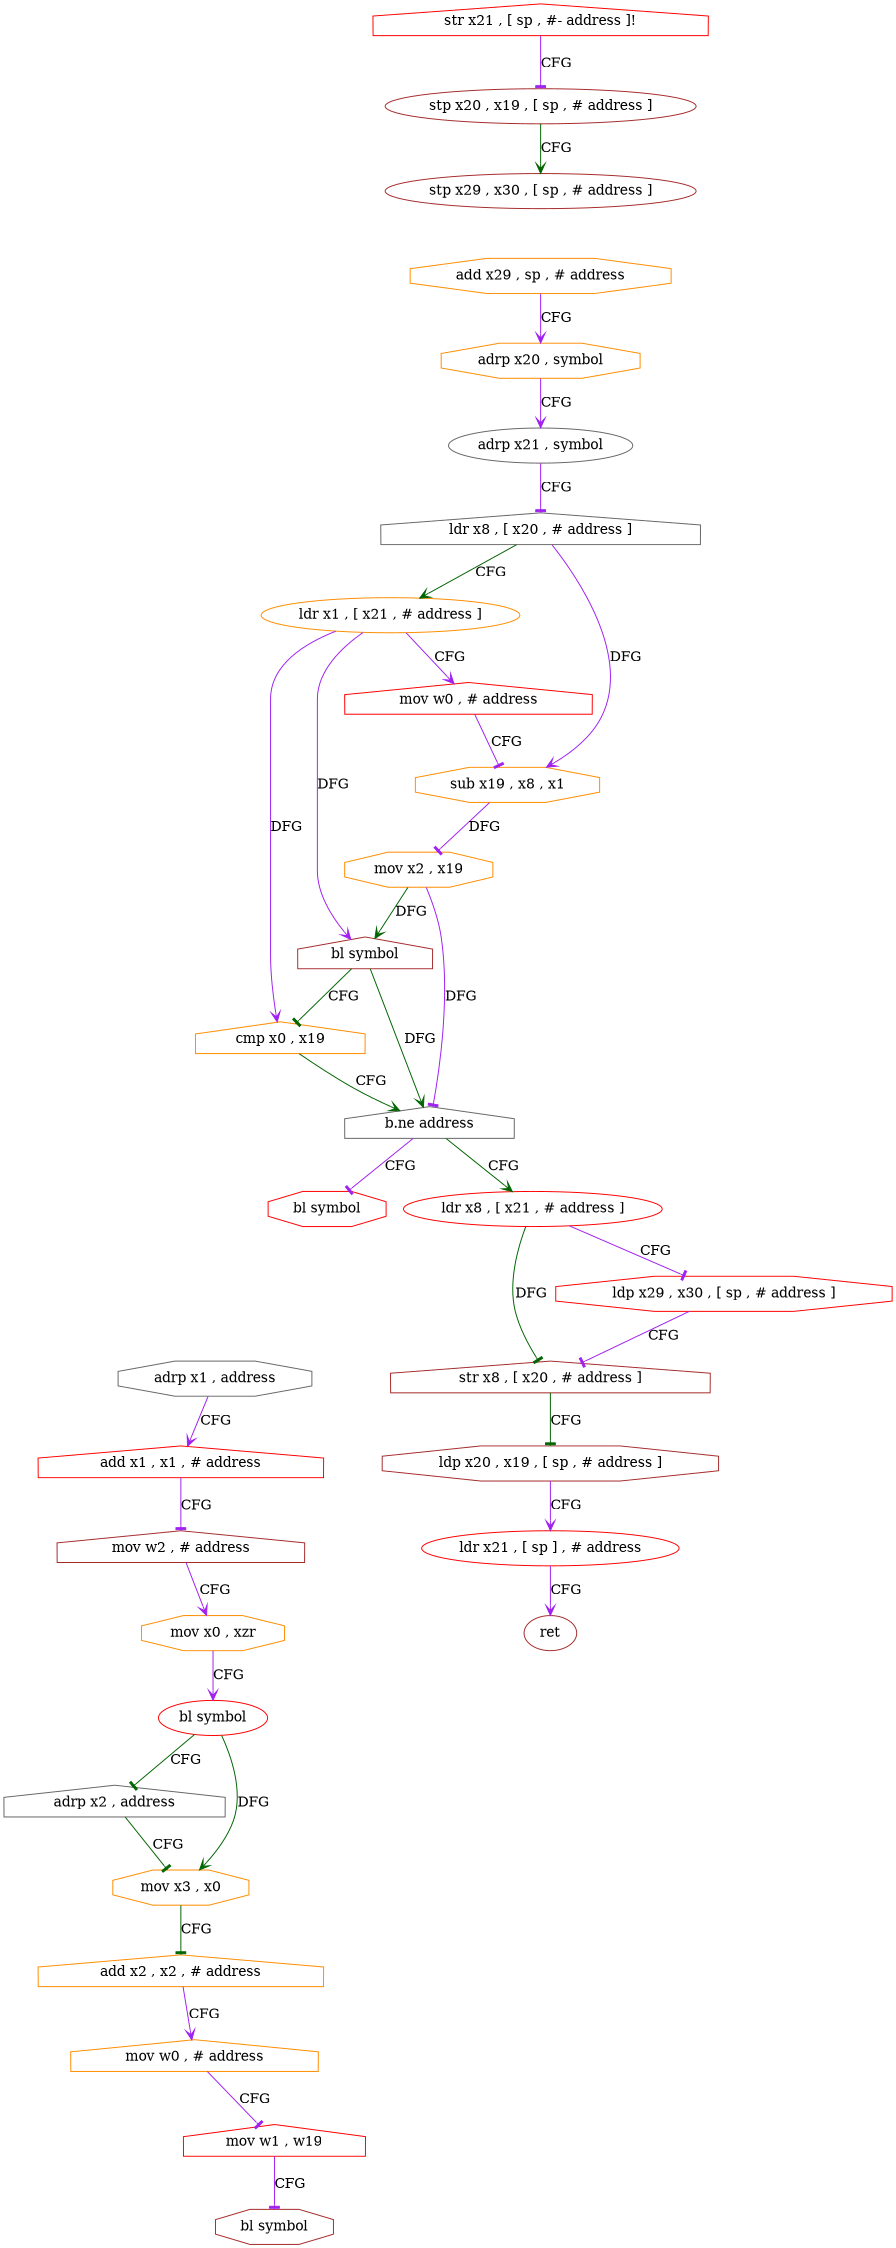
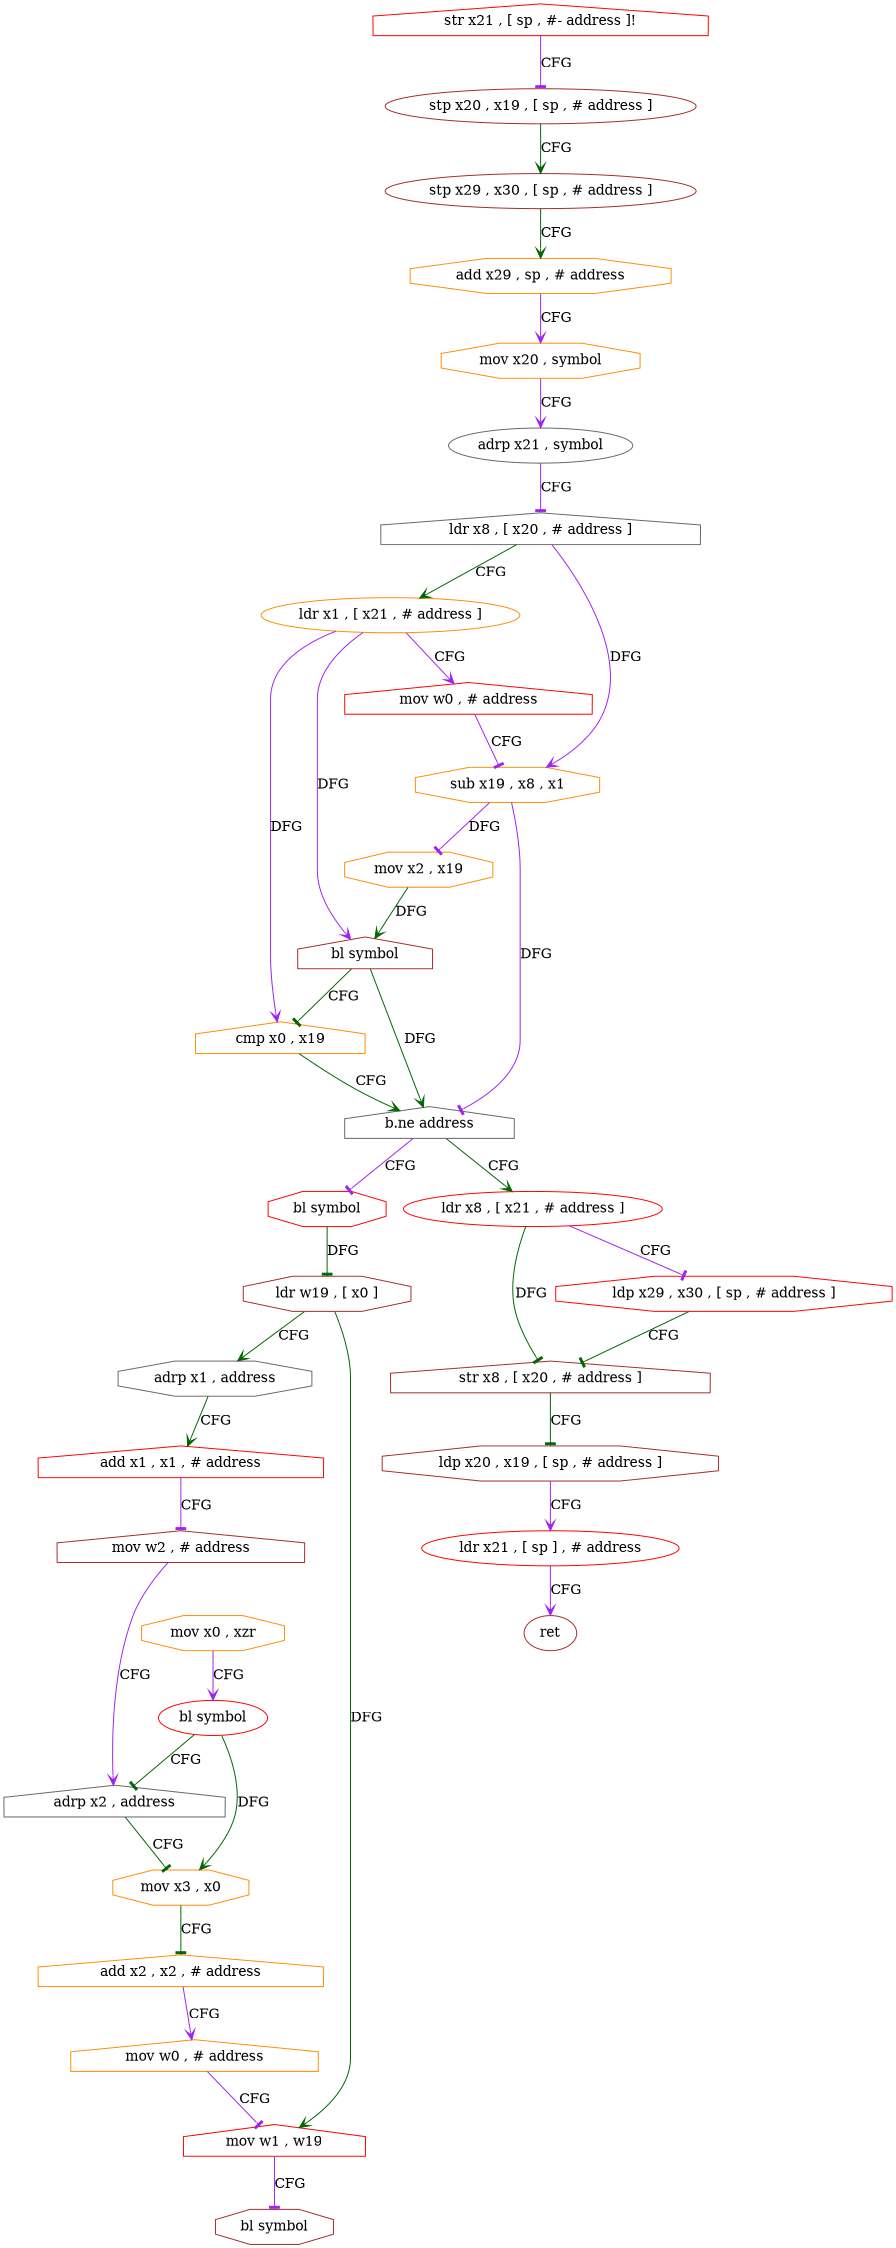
none -> (541, 229)
(541, 361) -> (541, 361)
(444, 994) -> (520, 968)
none -> (327, 1294)
(637, 1336) -> (637, 1336)
(200, 1417) -> (200, 1417)
(194, 1584) -> (120, 1663)
